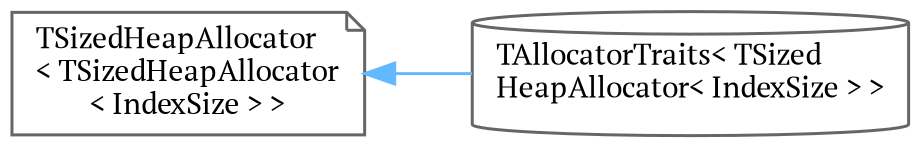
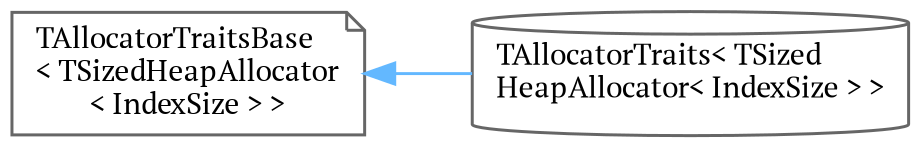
(188, 74) -> (188, 74)
